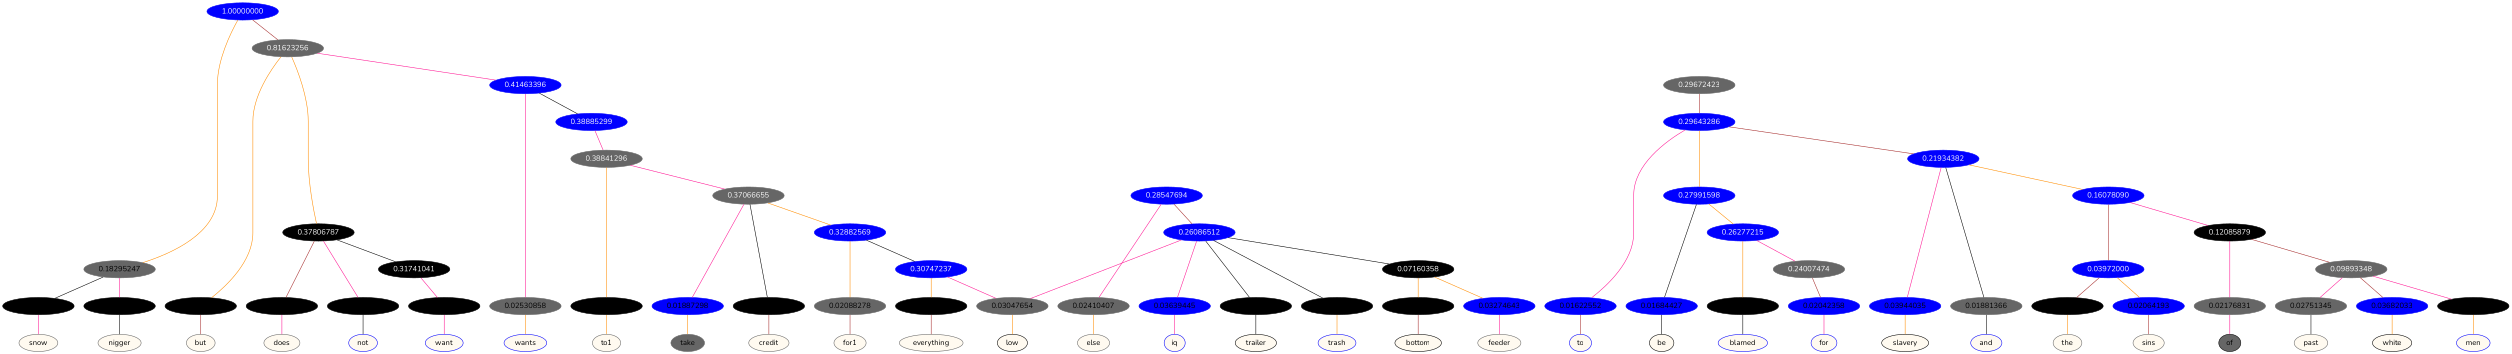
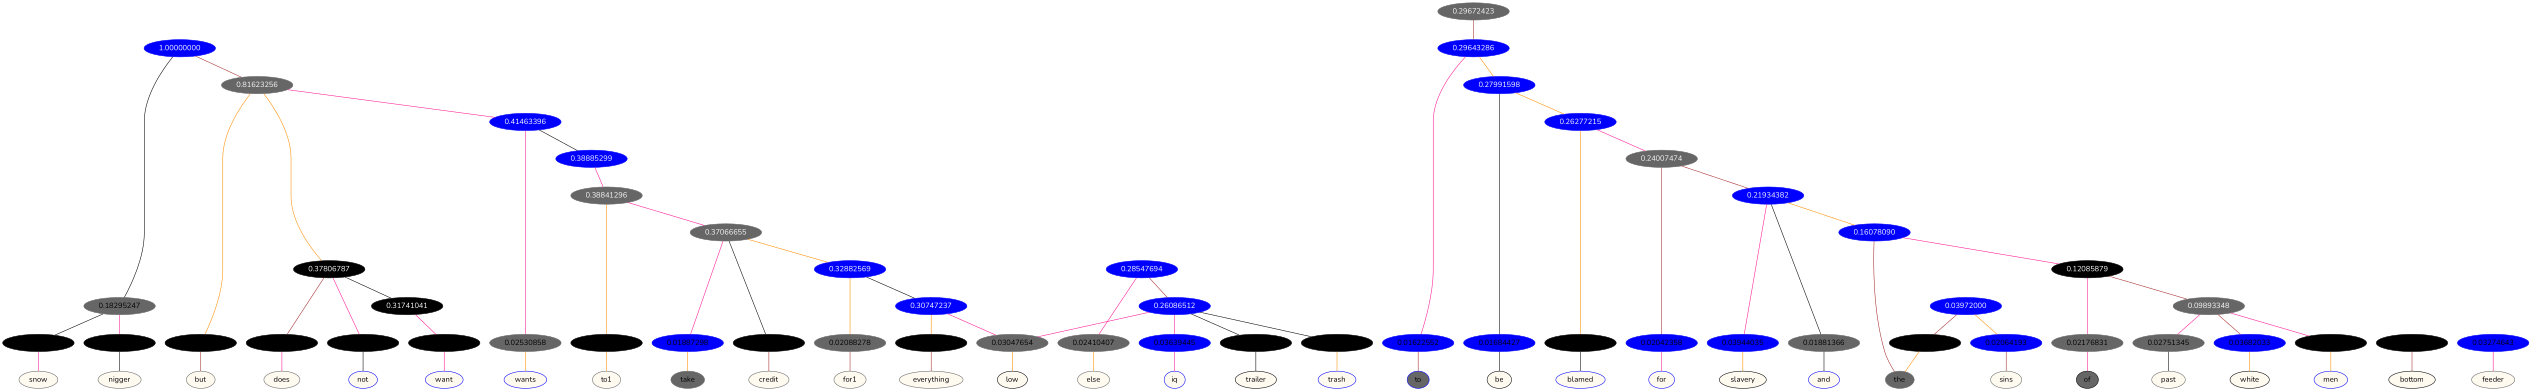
(1821, 140) -> (1715, 177)
(217, 159) -> (144, 175)
(2108, 232) -> (1876, 308)
(1418, 269) -> none
(1581, 343) -> (1418, 380)
(2067, 343) -> (1900, 380)
